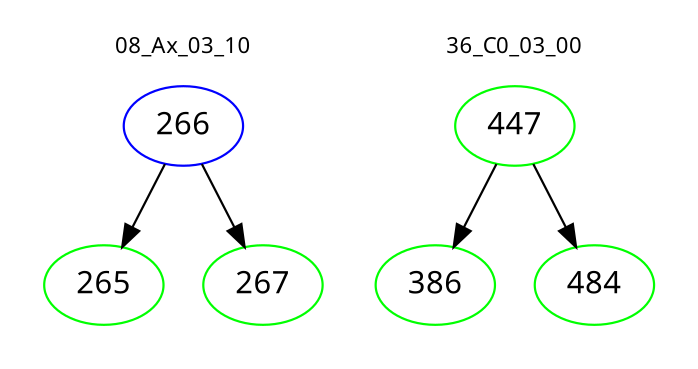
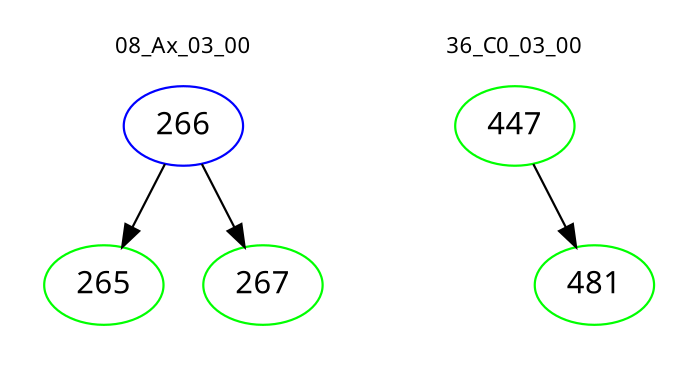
(183, 48) -> (183, 48)
(435, 285) -> none
(594, 285) -> (594, 285)
